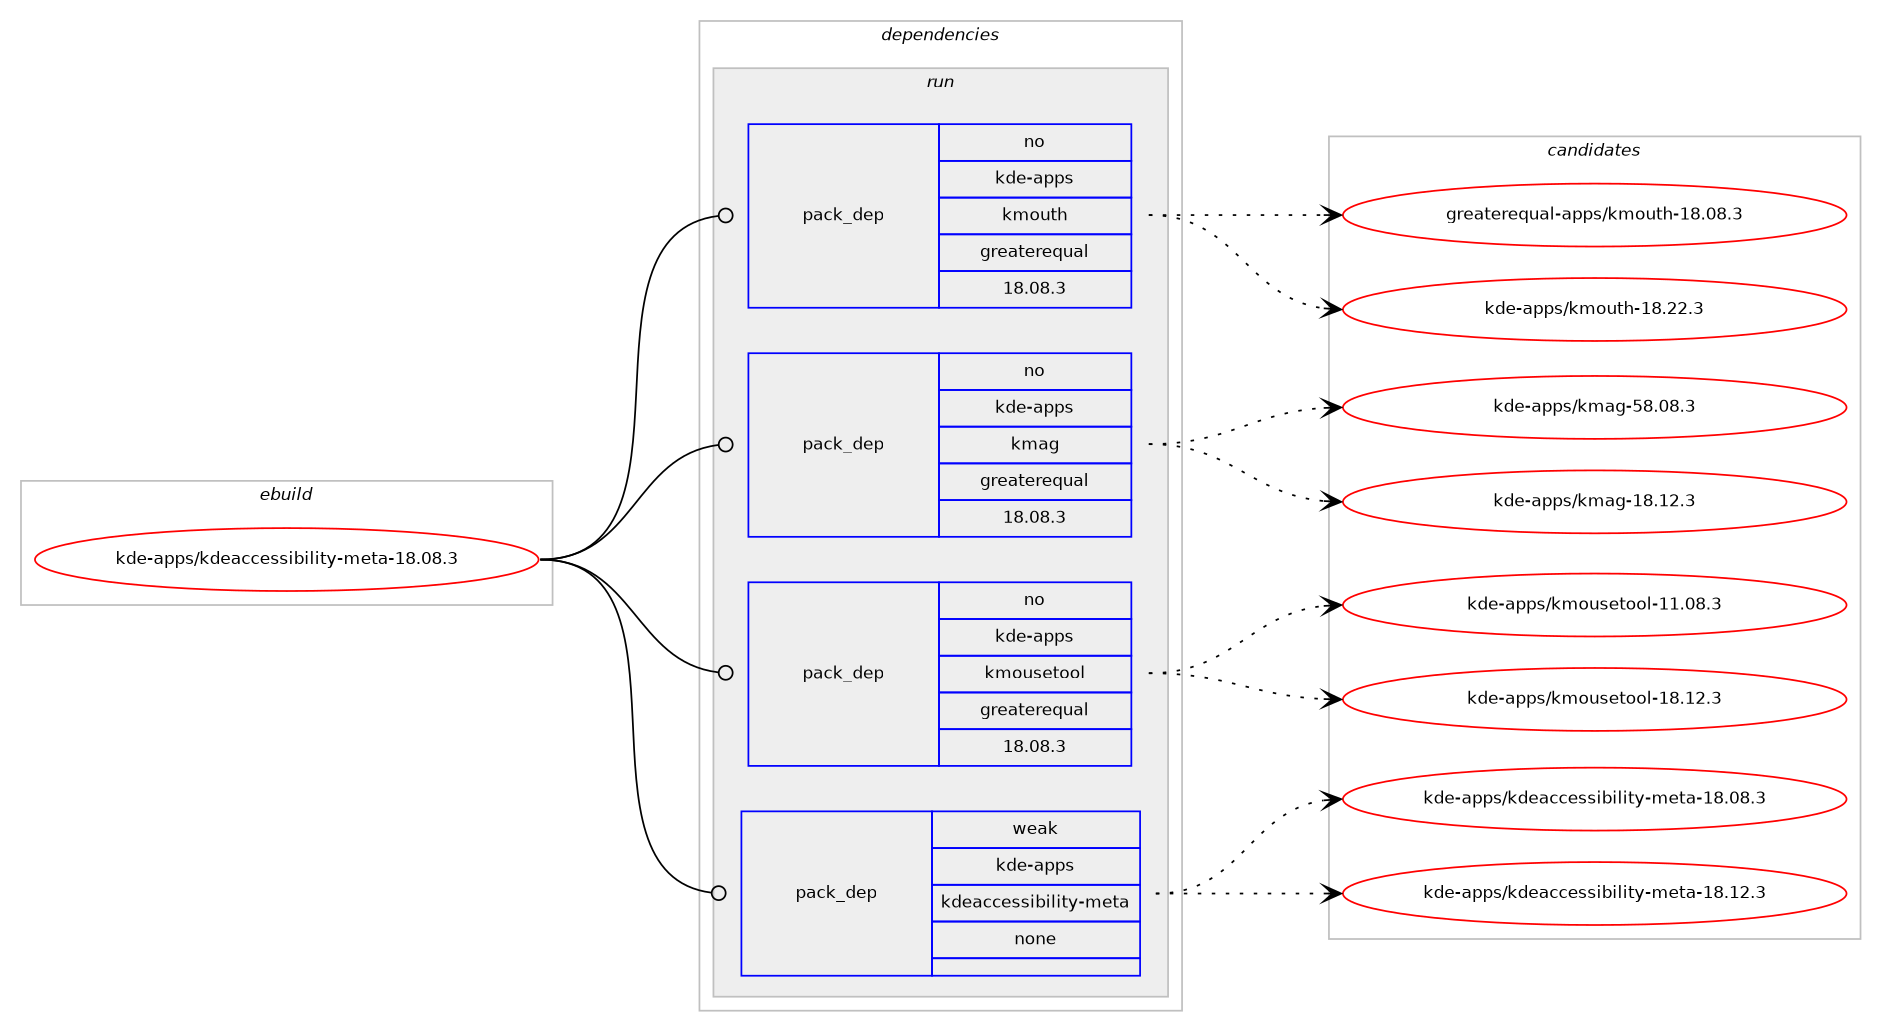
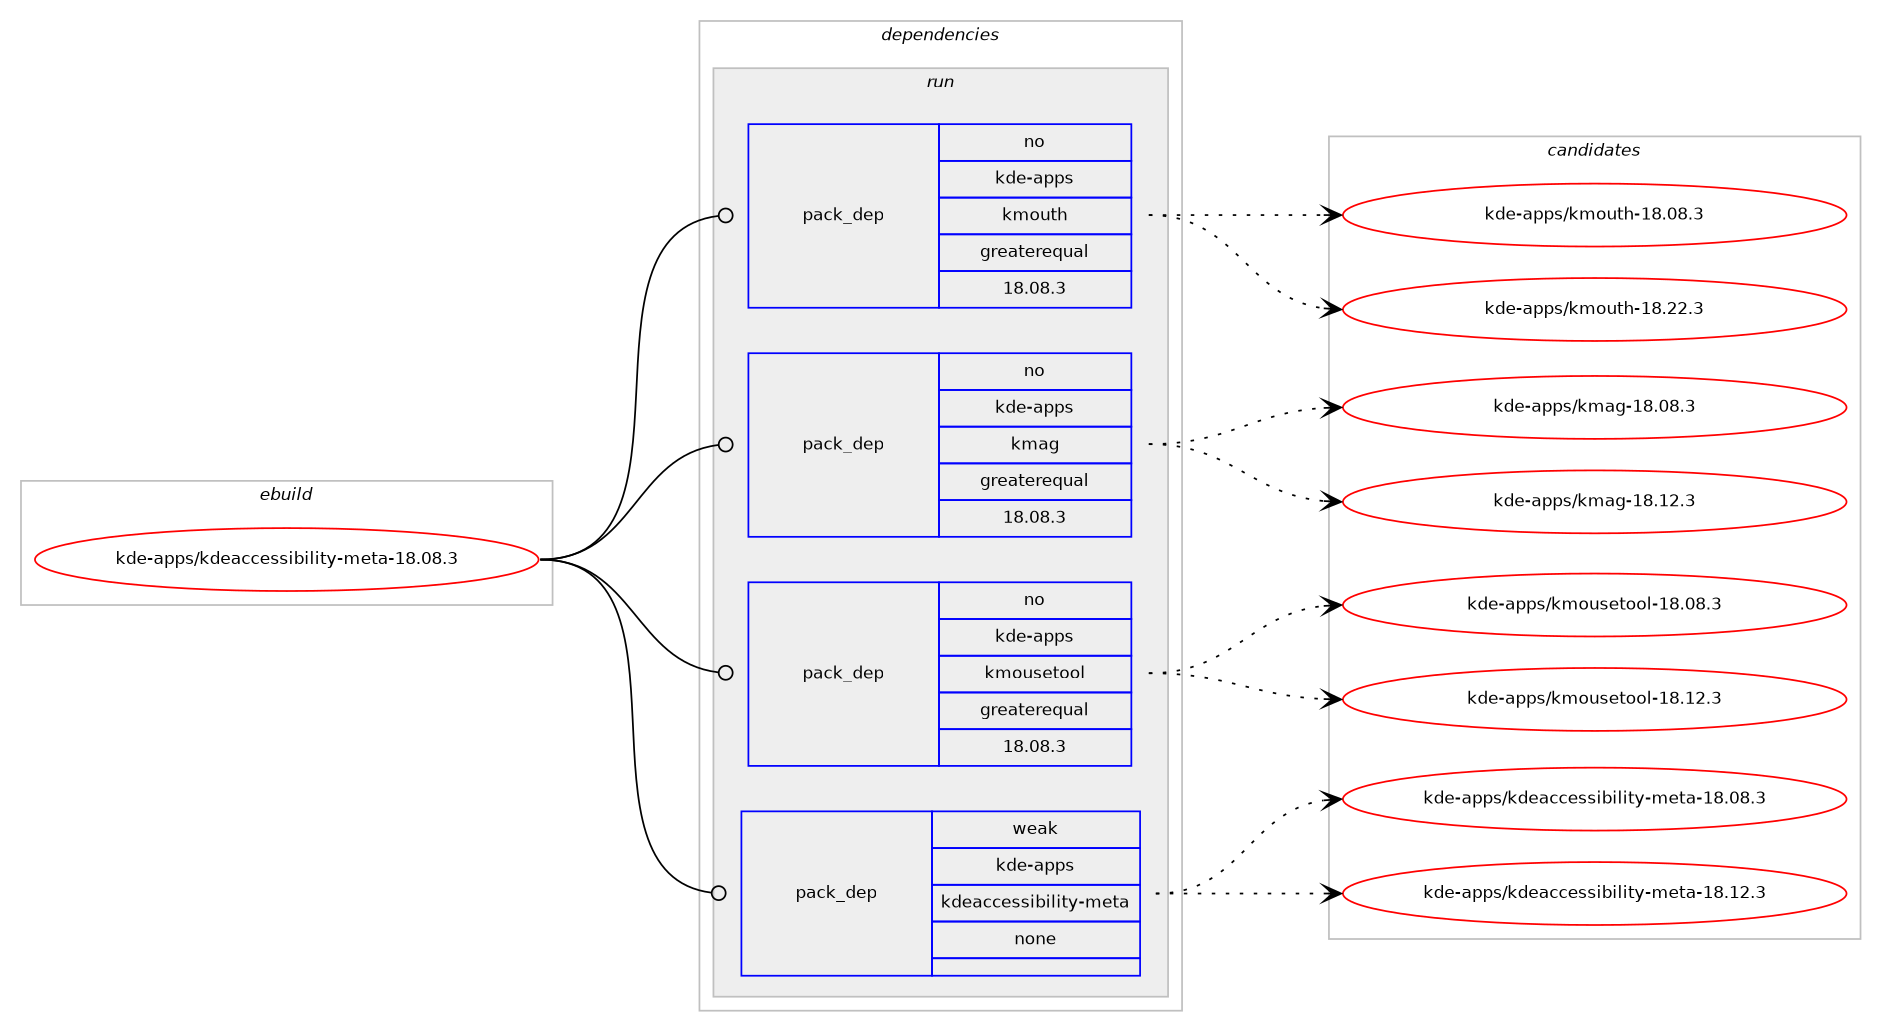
(1595, 215) -> (1595, 215)
(1595, 407) -> (1595, 407)
(1595, 605) -> (1595, 605)
